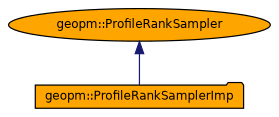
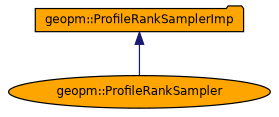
(139, 69) -> (139, 60)
